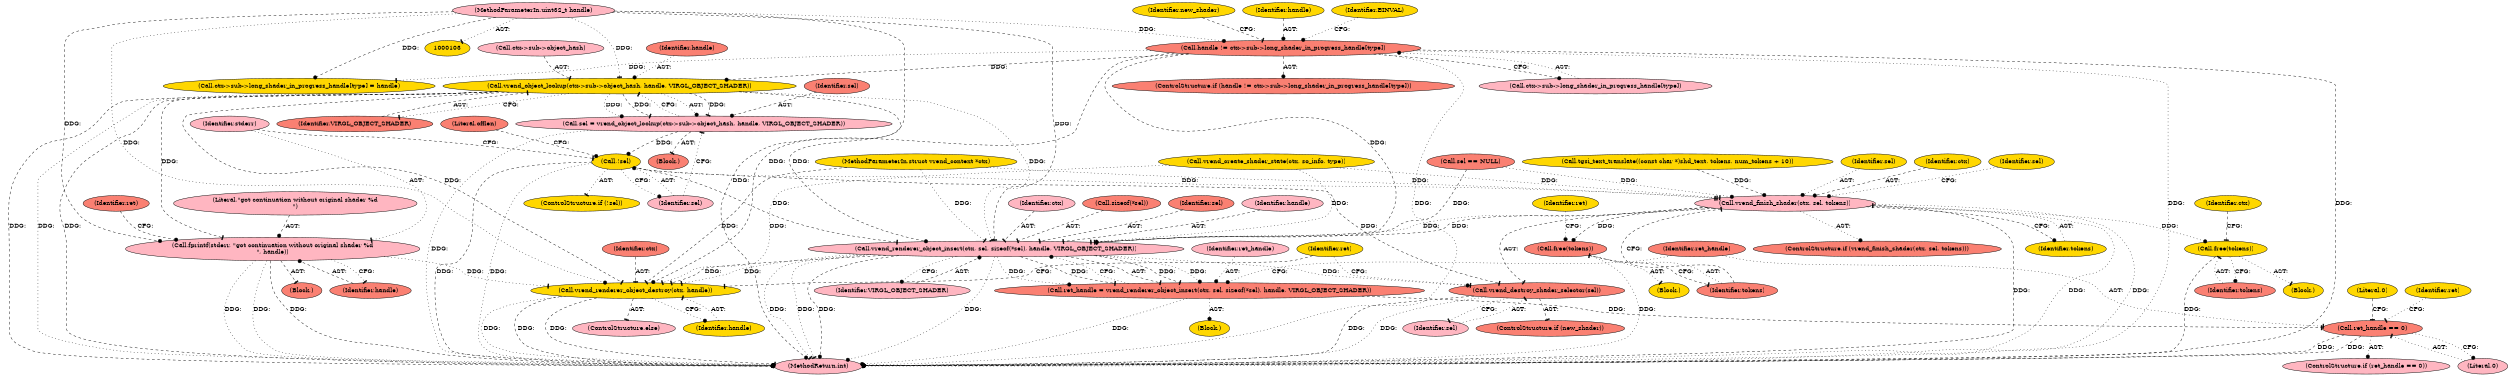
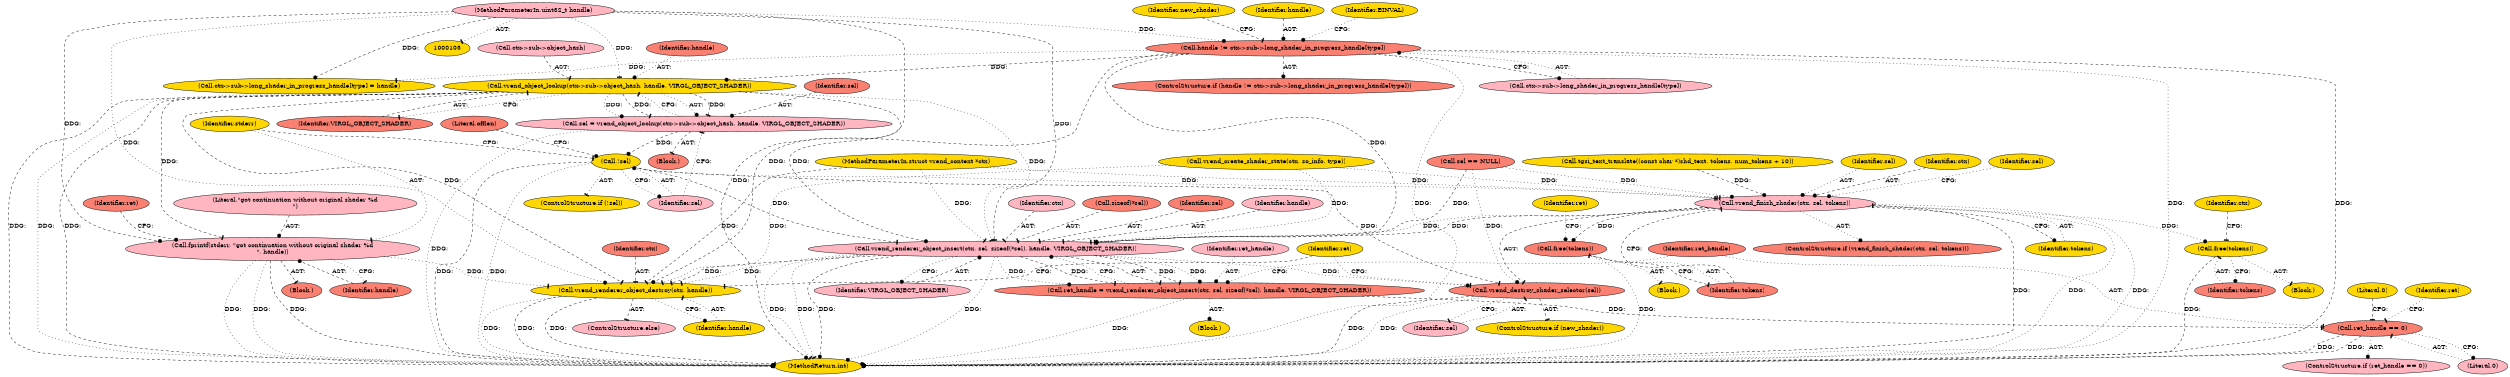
(230, 124) -> (230, 124)
none -> (1486, 229)
(1550, 328) -> (1550, 328)
(818, 366) -> (818, 366)
